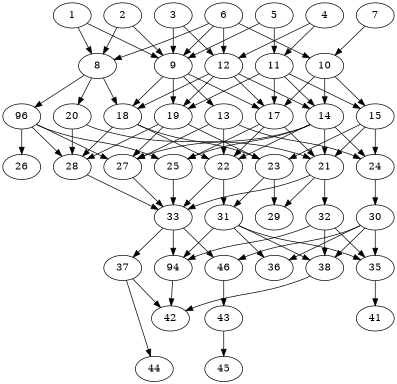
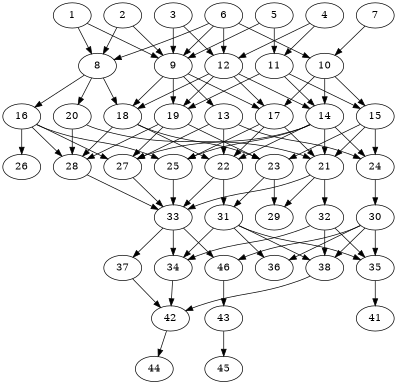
(274, 86) -> none
(22, 116) -> (22, 116)
(173, 268) -> (173, 268)
(137, 315) -> (163, 340)
